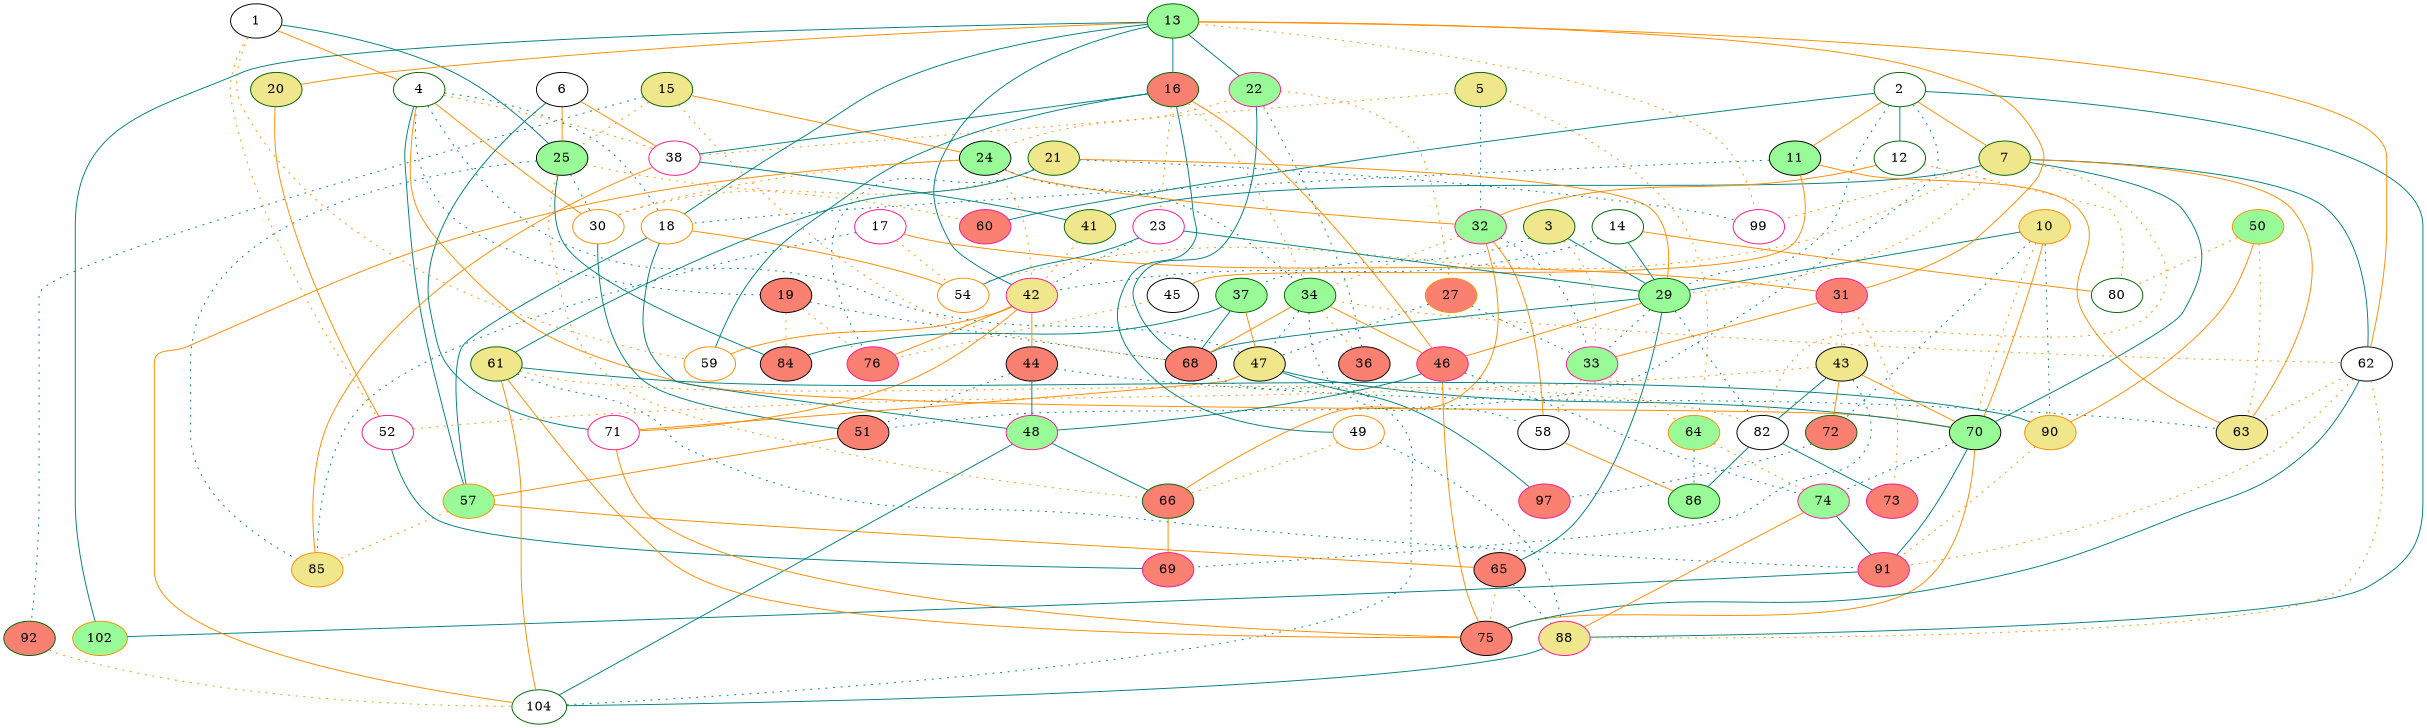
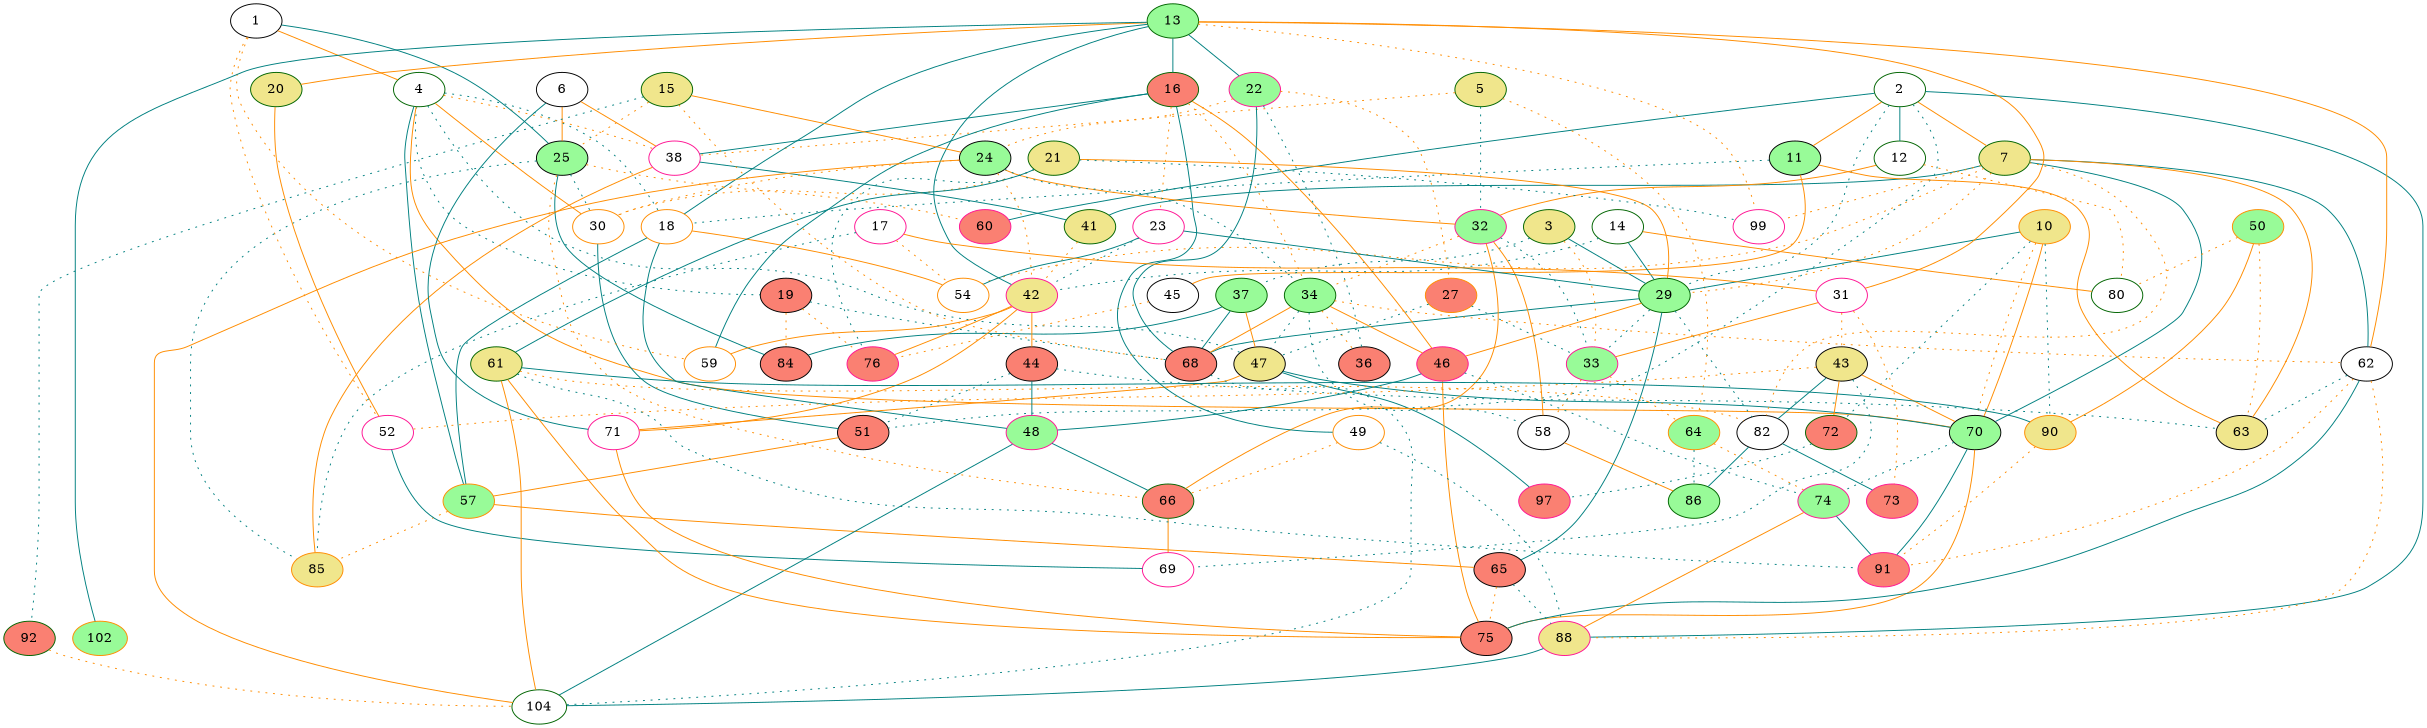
(1842, 295) -> (1842, 295)
(2304, 398) -> (2304, 398)
(1168, 570) -> (1168, 570)
(949, 609) -> none
